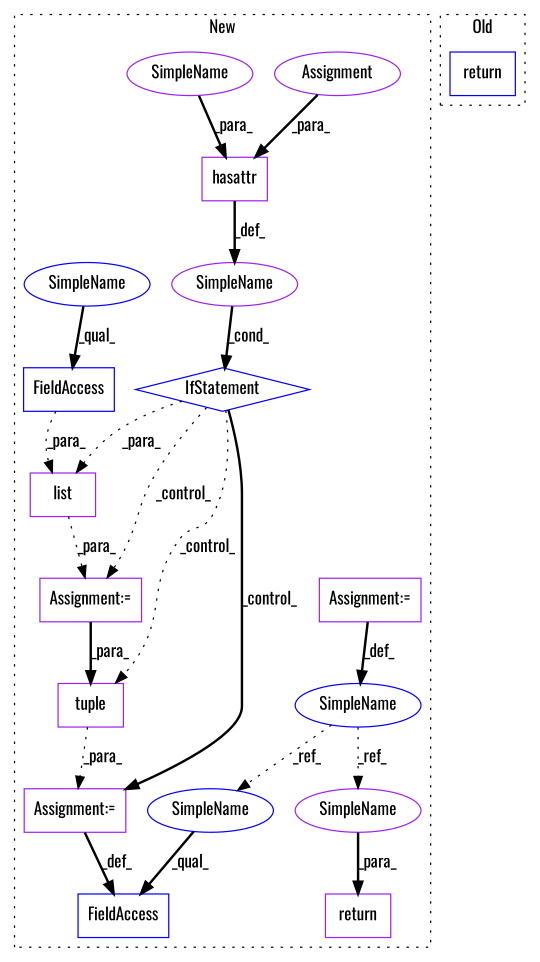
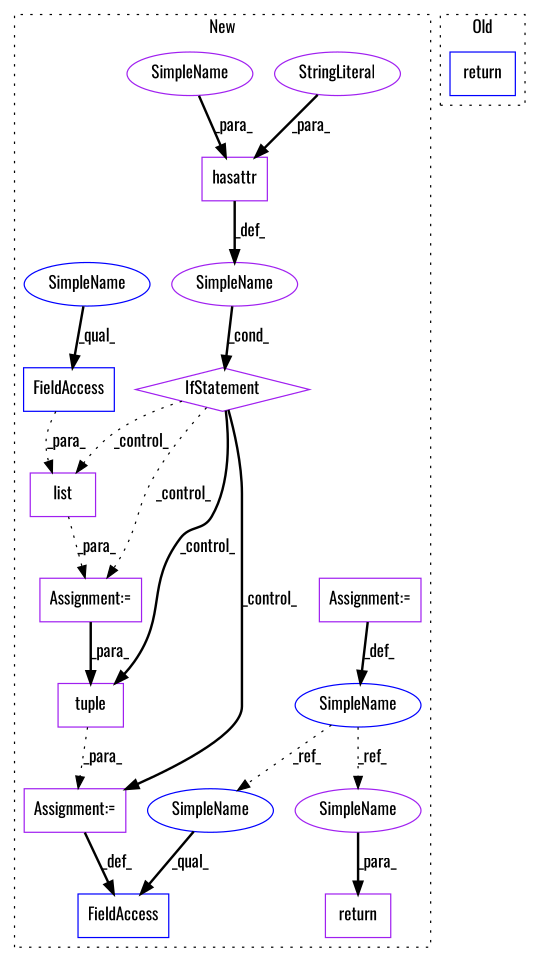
(338, 74) -> (338, 74)
(223, 390) -> (223, 390)
(142, 442) -> (142, 442)
(180, 539) -> (180, 539)
